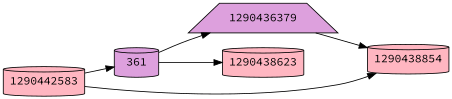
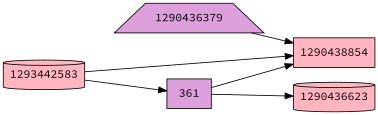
(180, 43) -> (248, 77)
(408, 59) -> (334, 53)
(136, 62) -> (189, 94)
(263, 62) -> (334, 97)
(44, 81) -> (44, 75)
